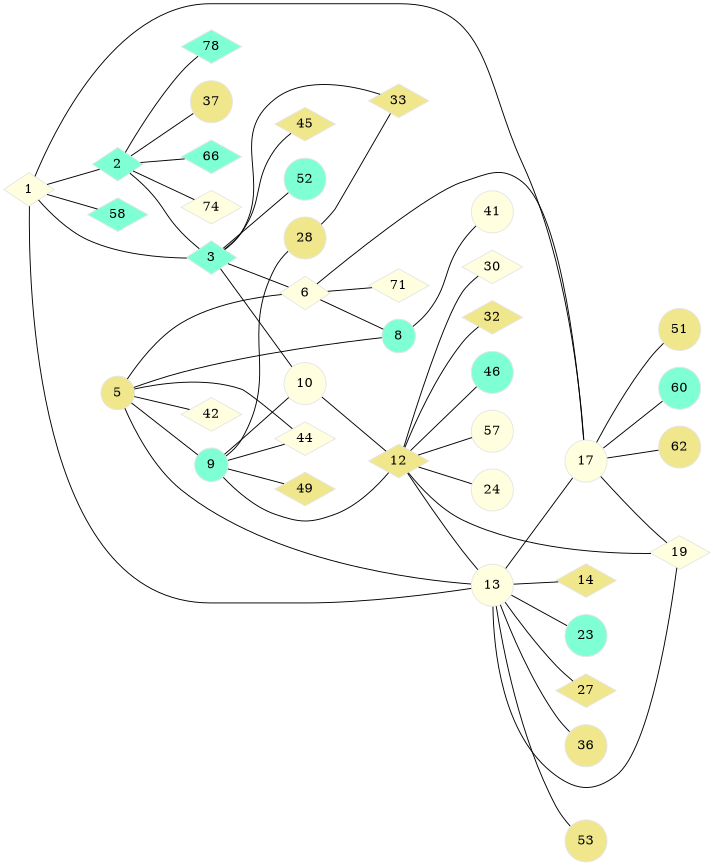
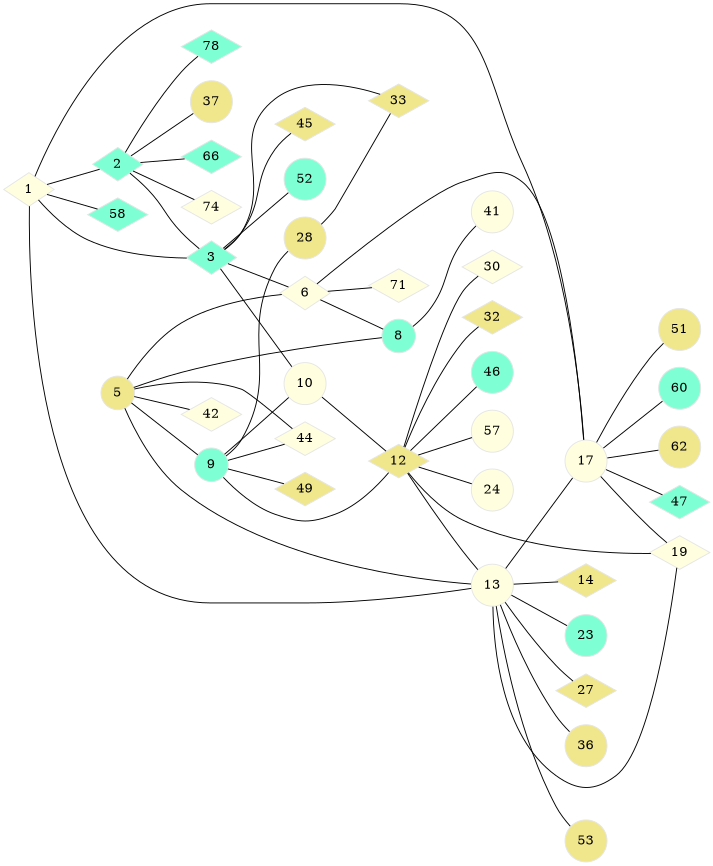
none -> (680, 502)
